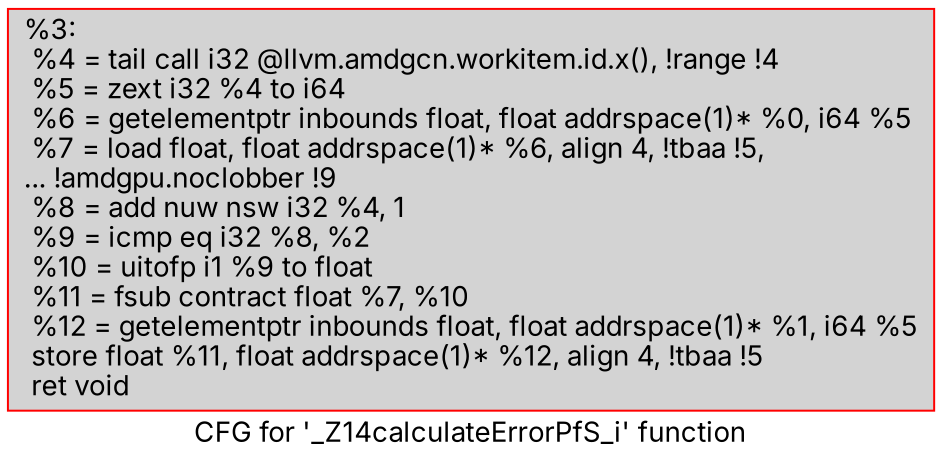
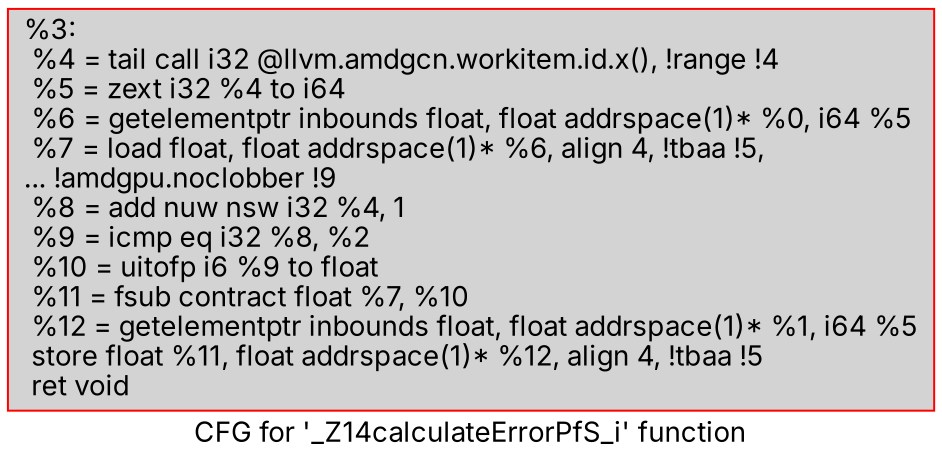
(199, 268) -> (202, 268)
